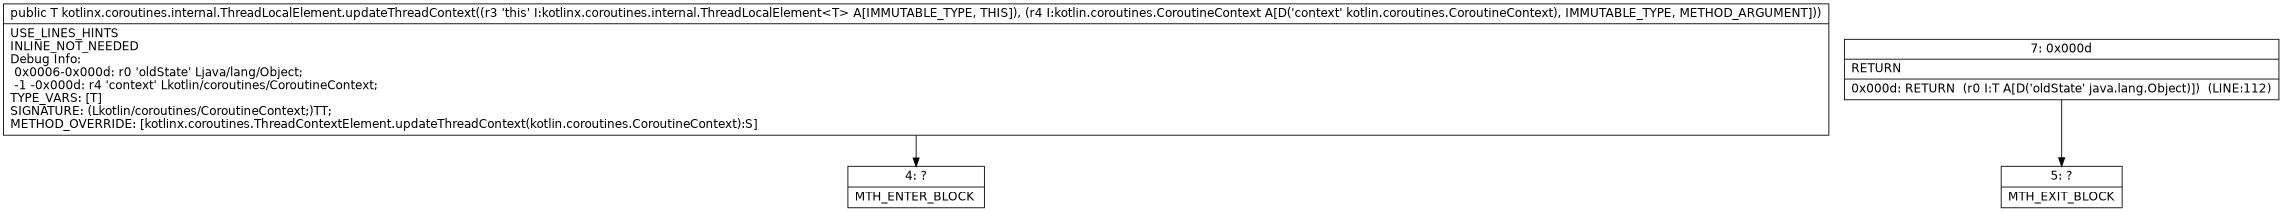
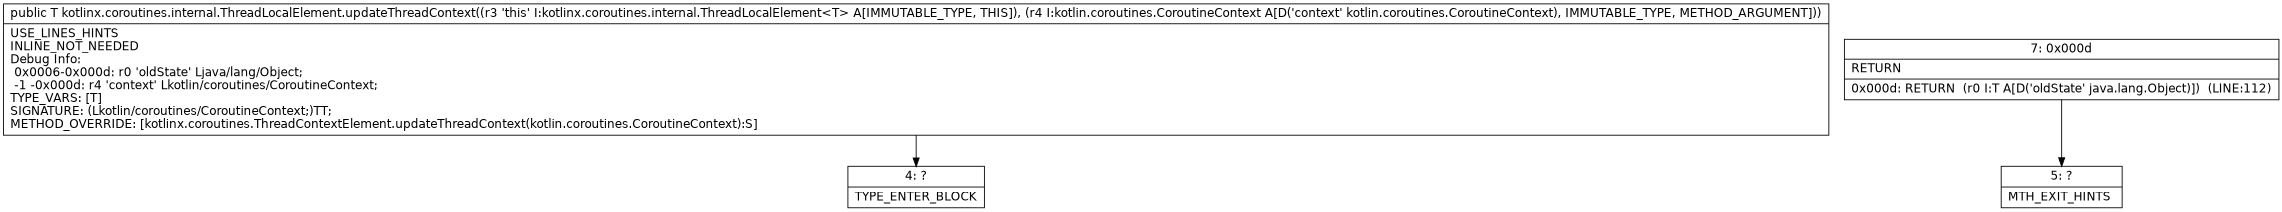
(915, 197) -> (916, 197)
(2062, 197) -> (2060, 197)
